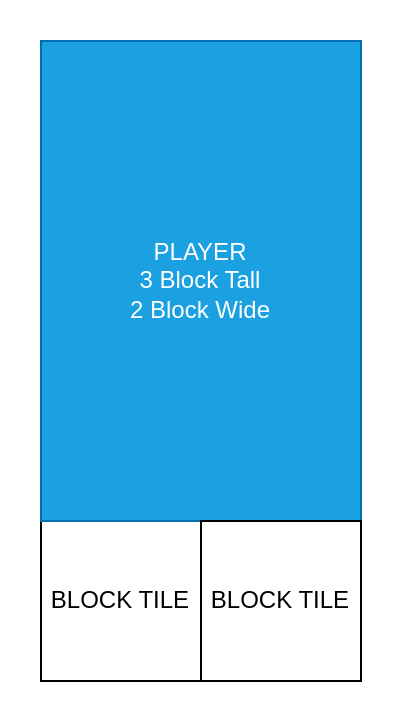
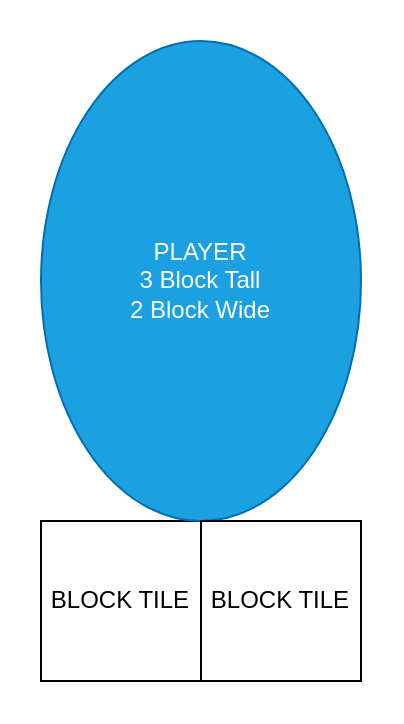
(201, 281) -> (201, 281)
